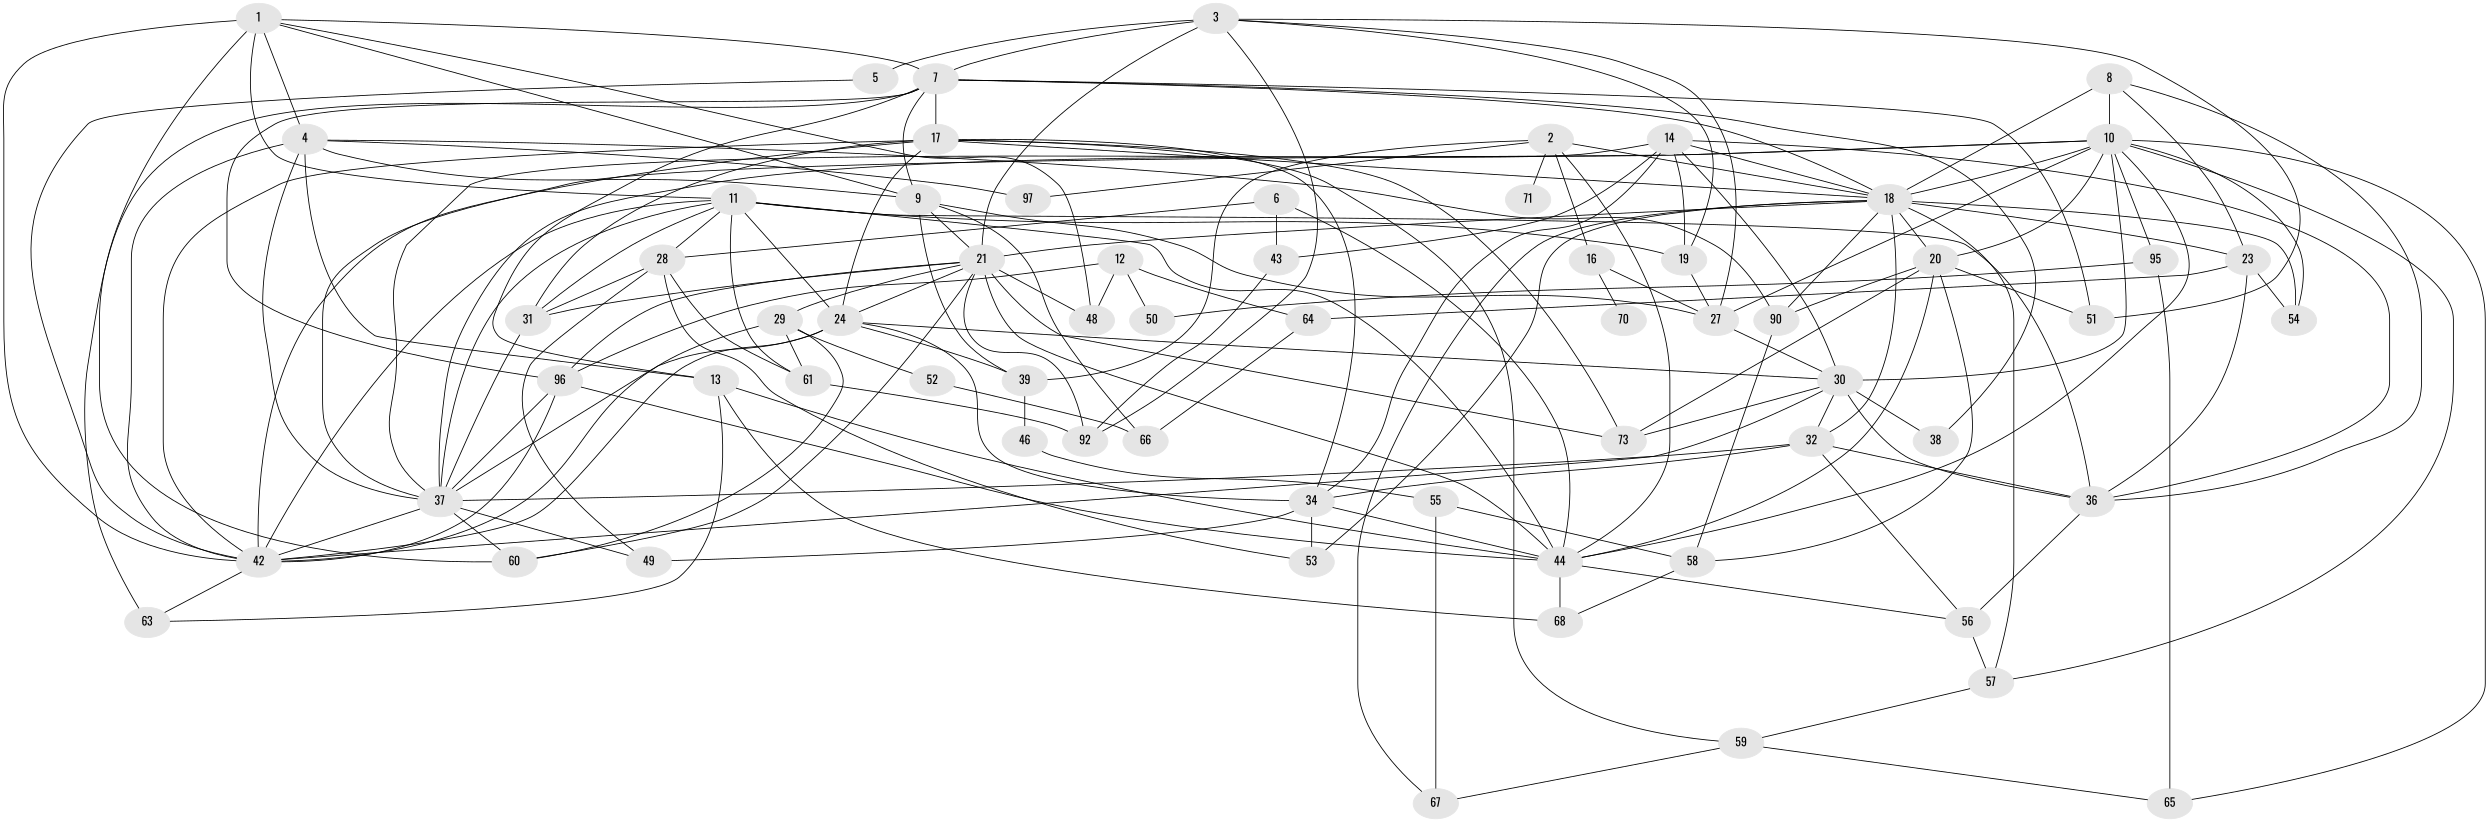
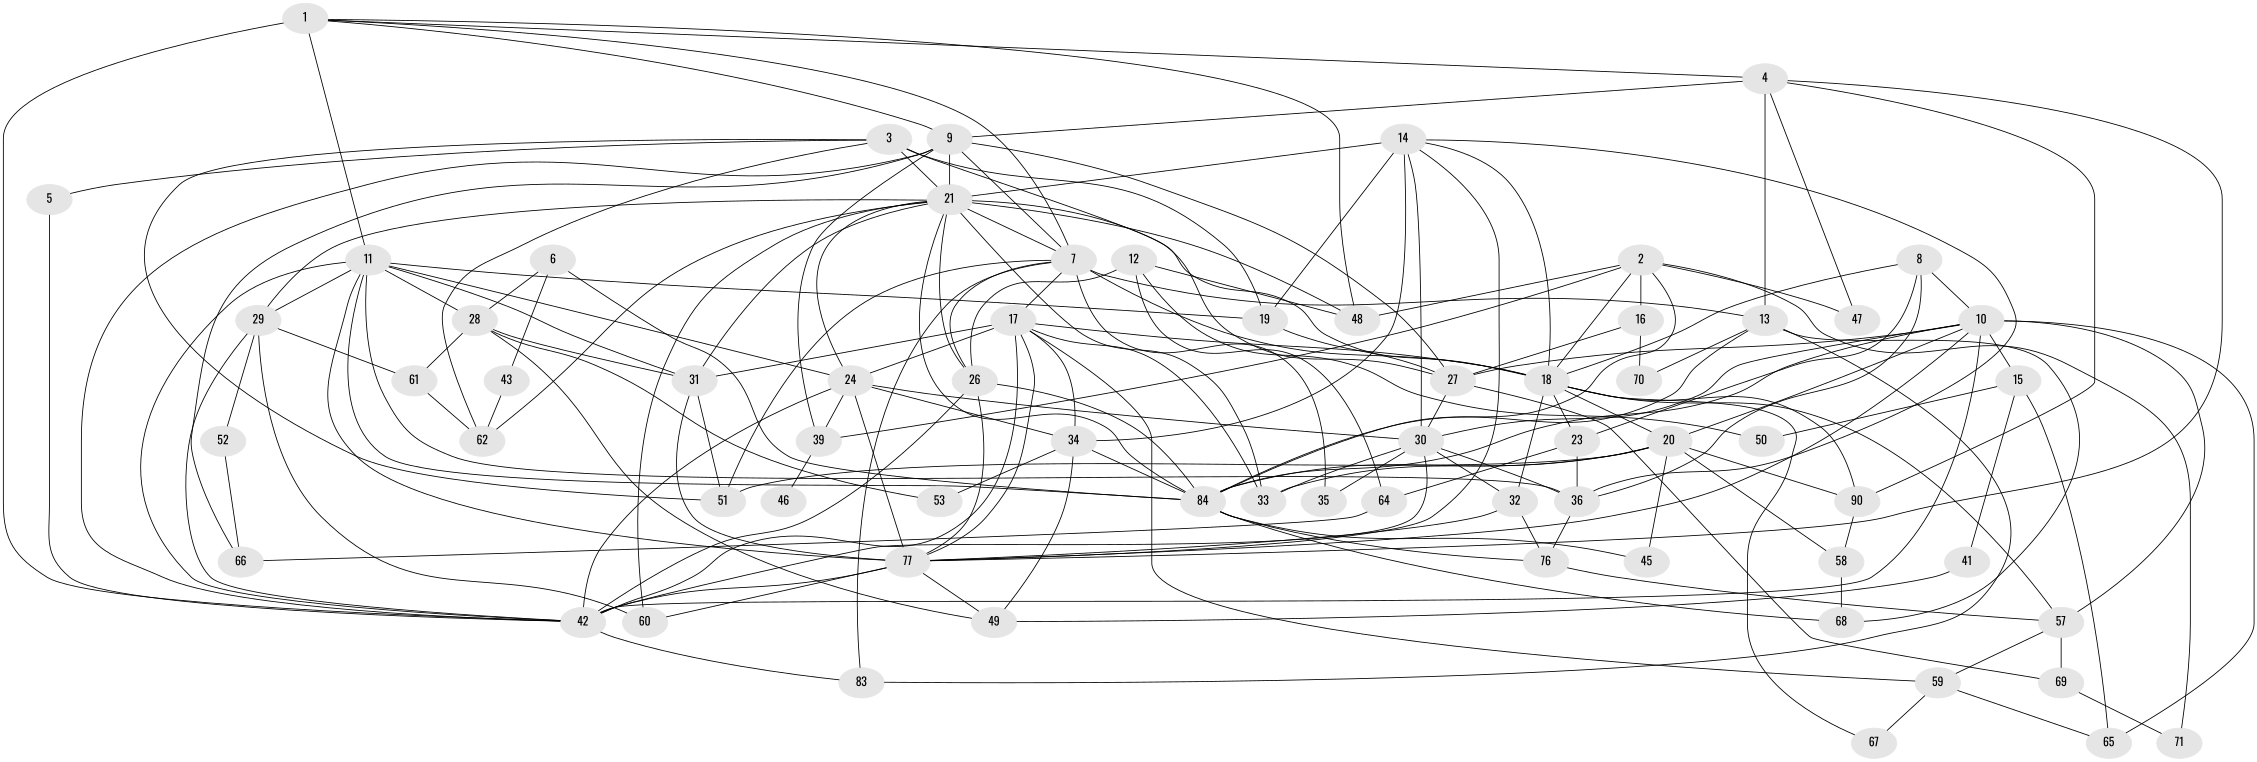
(1073, 40) -> (1012, 230)
(2001, 172) -> none
(1028, 200) -> (1857, 320)
(1515, 226) -> (1177, 169)
(2156, 260) -> (2018, 381)
(1541, 280) -> none
none -> (1505, 289)
(736, 299) -> (313, 290)
(2294, 320) -> none
(131, 337) -> (166, 263)
none -> (1693, 355)
(560, 381) -> (975, 381)
(109, 421) -> none
none -> (709, 441)
(1085, 441) -> (482, 441)
(1624, 441) -> (1263, 502)
(1936, 441) -> (1324, 502)
(1904, 462) -> none
(1562, 471) -> none
(440, 502) -> (908, 562)
(1436, 502) -> none
(1560, 562) -> (1203, 502)
none -> (1647, 562)
none -> (1967, 562)
(147, 622) -> (862, 683)
(1968, 622) -> (1546, 562)
none -> (2061, 683)
